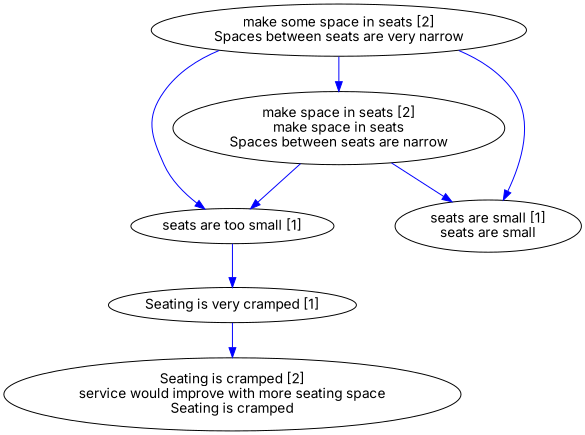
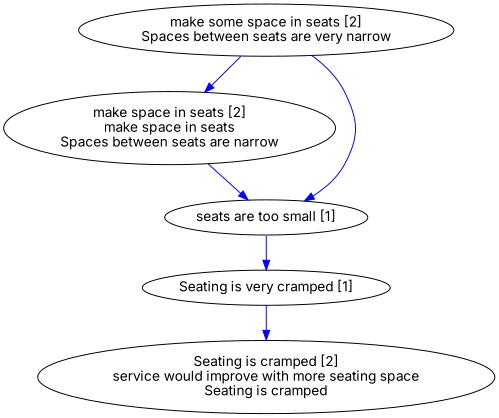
(488, 226) -> none
